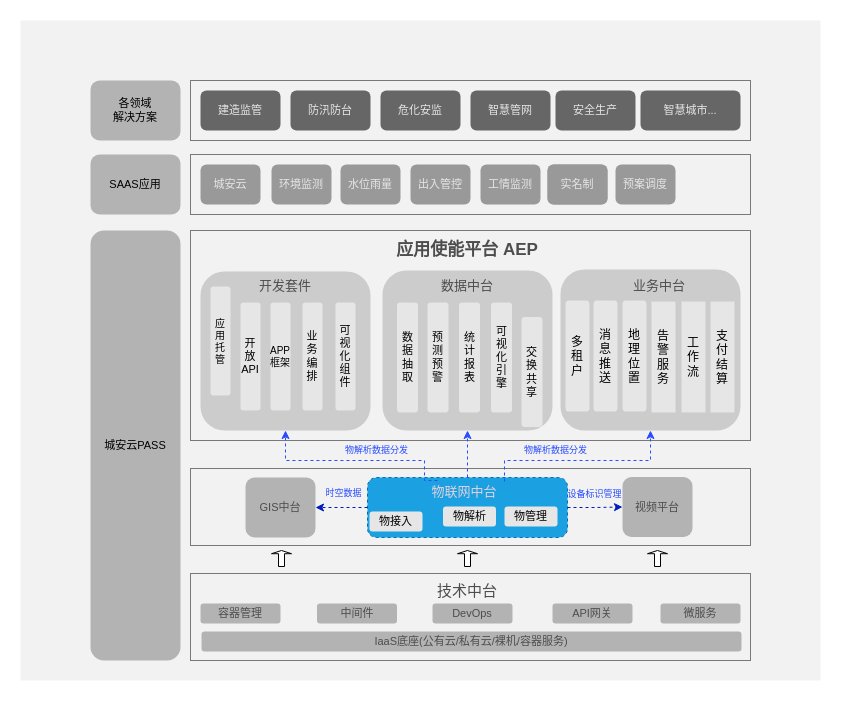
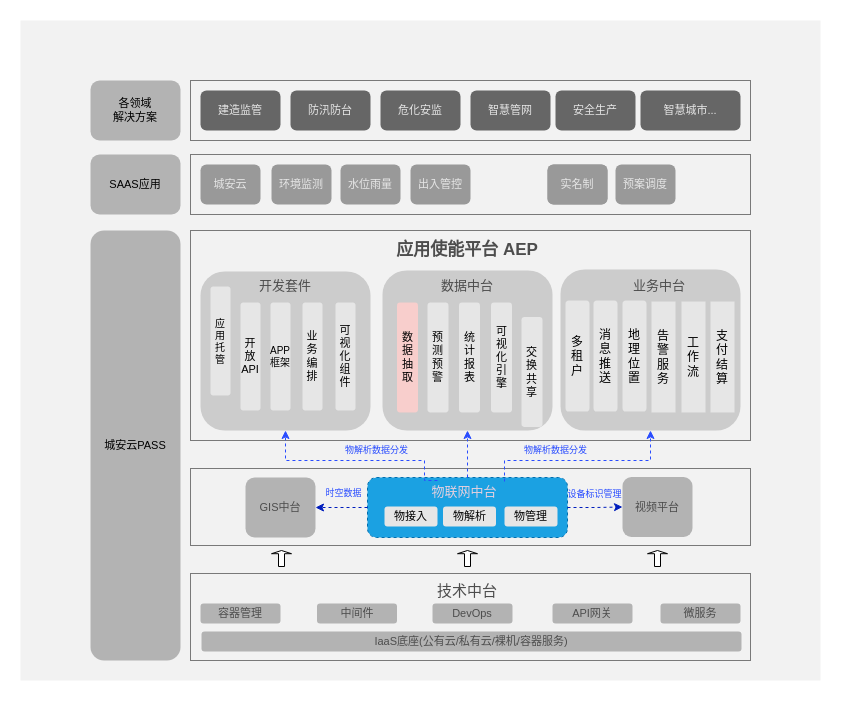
(511, 185) -> none
(408, 358) -> (408, 358)
(396, 522) -> (411, 517)
